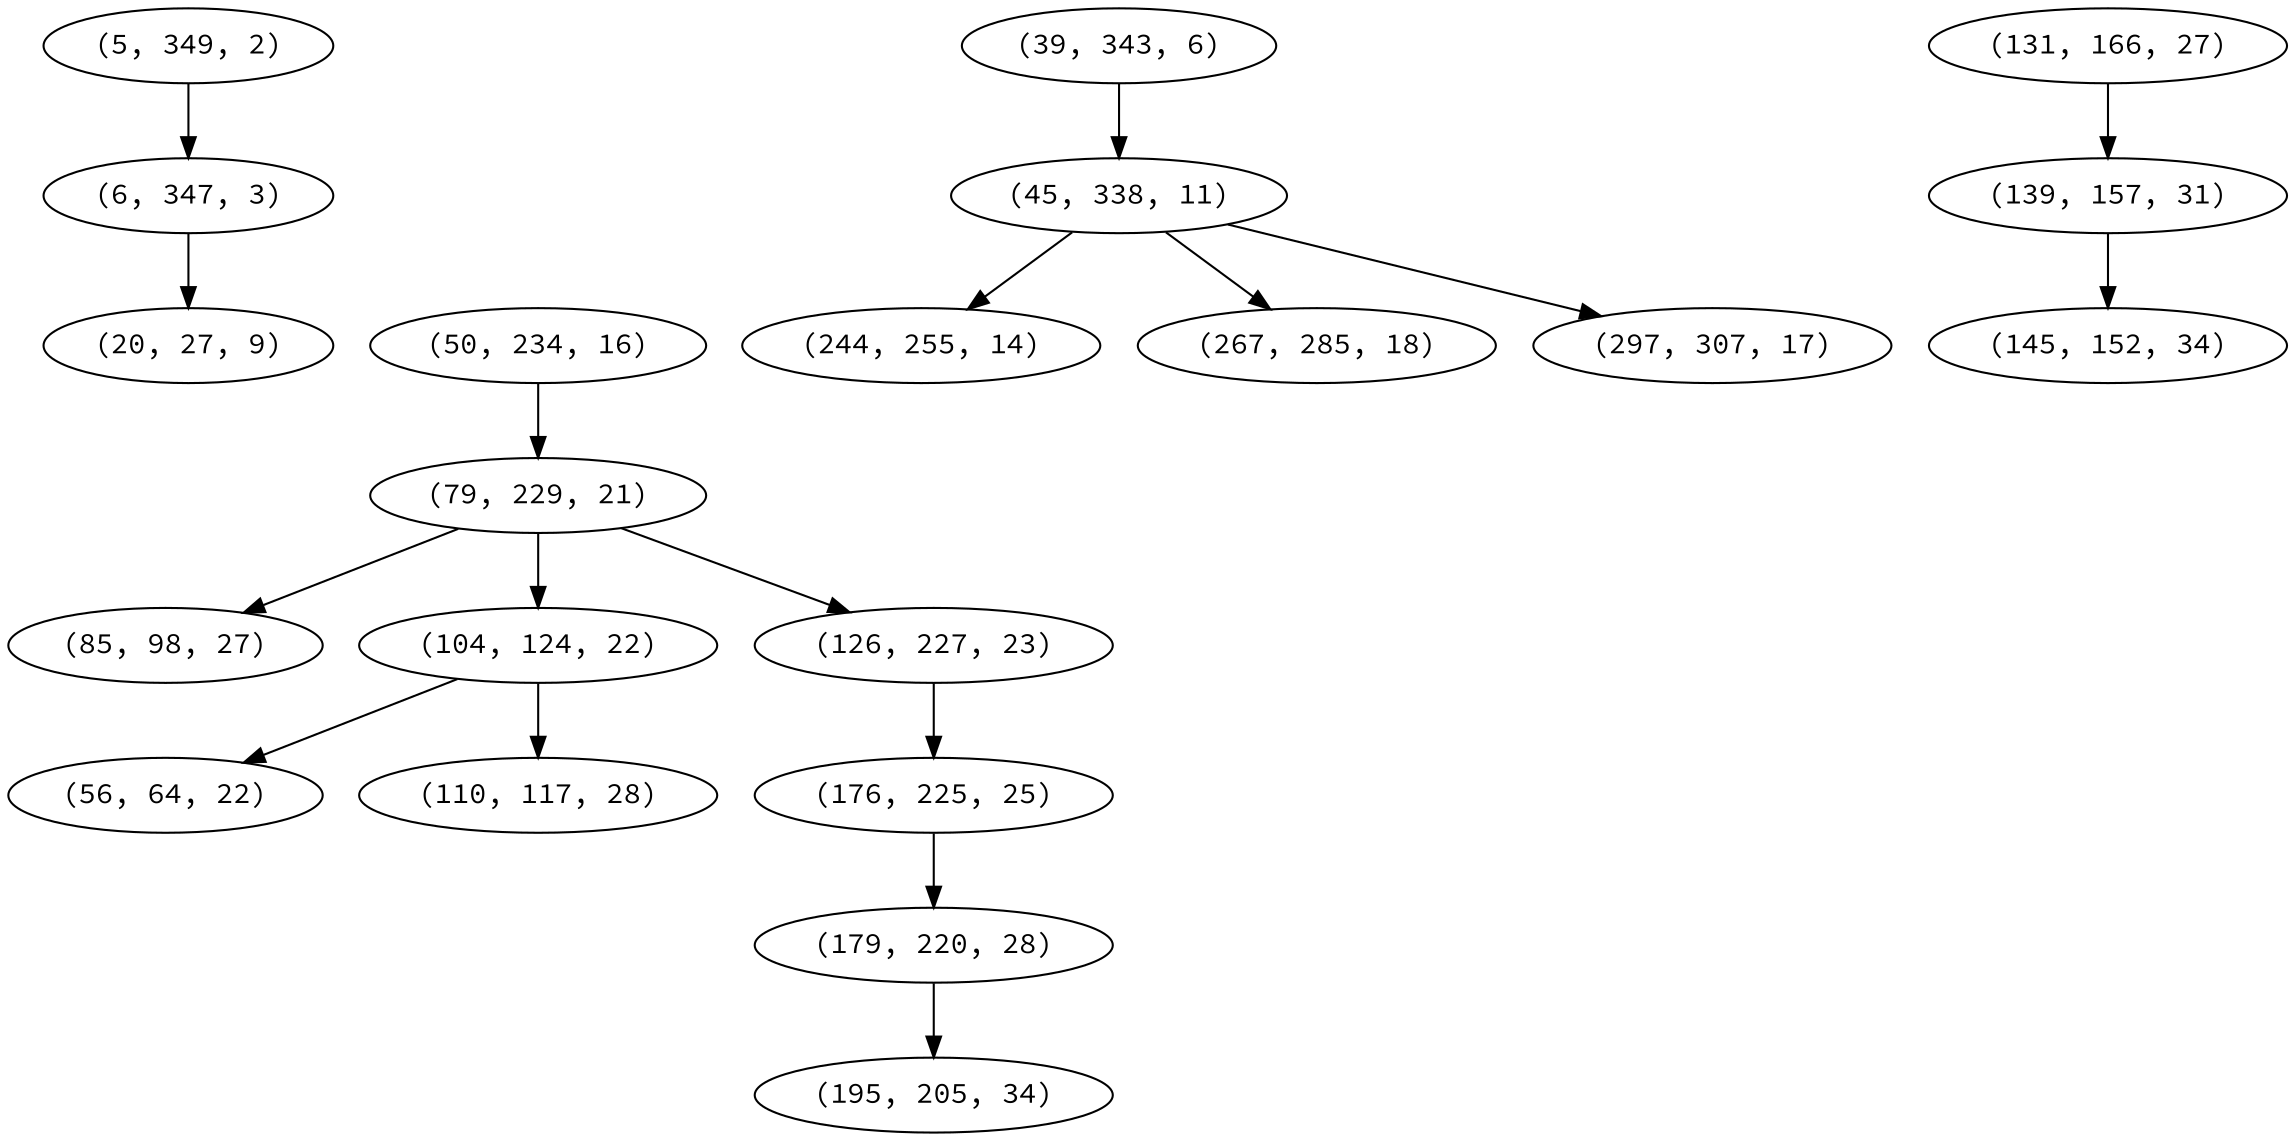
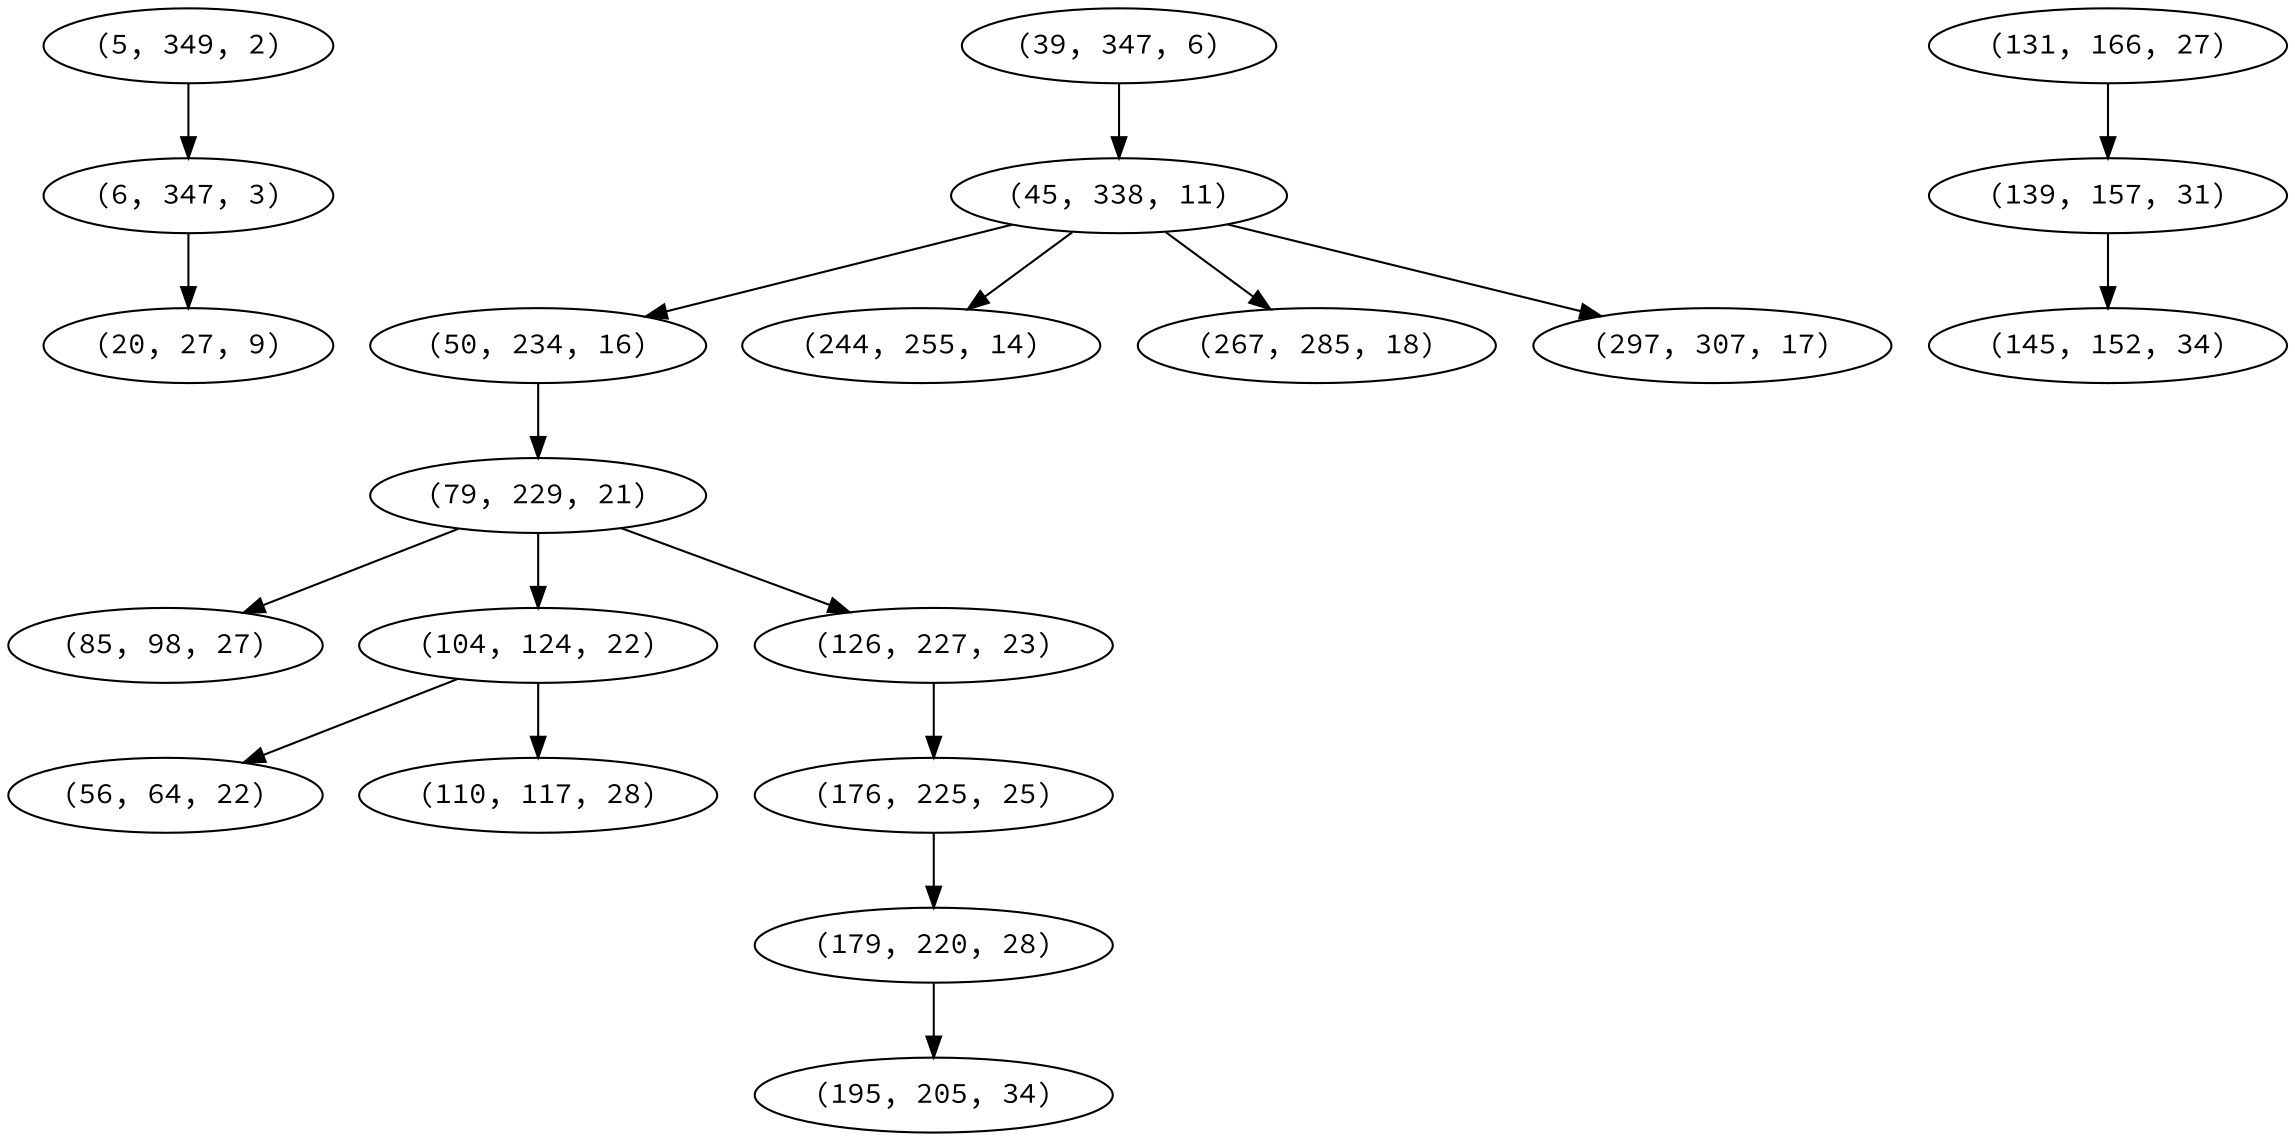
(1119, 46) -> (1119, 46)
none -> (839, 268)
